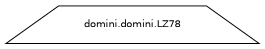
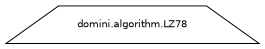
(133, 25) -> (133, 25)
